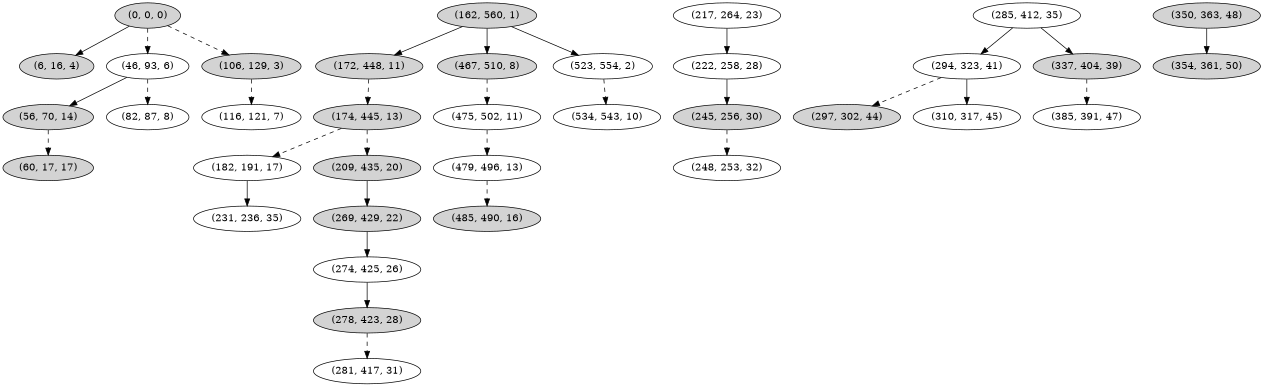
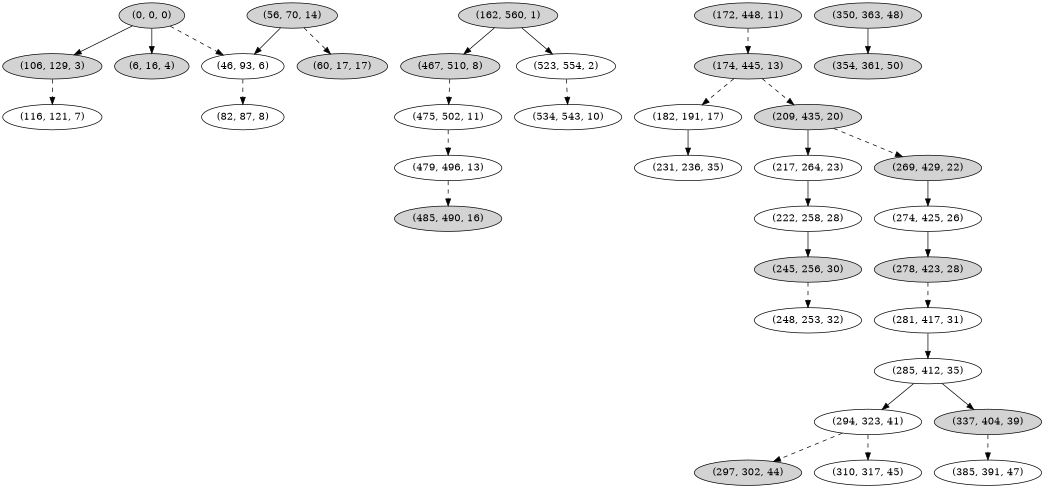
(195, 39) -> (106, 39)
(432, 39) -> none
(967, 88) -> (868, 444)
(101, 90) -> (270, 38)
none -> (808, 139)
(367, 190) -> (865, 141)
none -> (928, 342)
